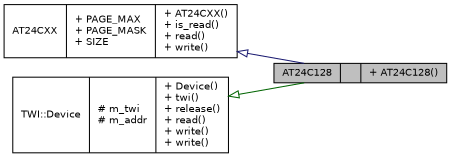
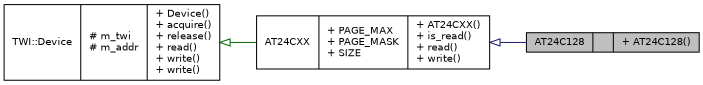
(272, 89) -> (243, 42)
(181, 98) -> (183, 25)
